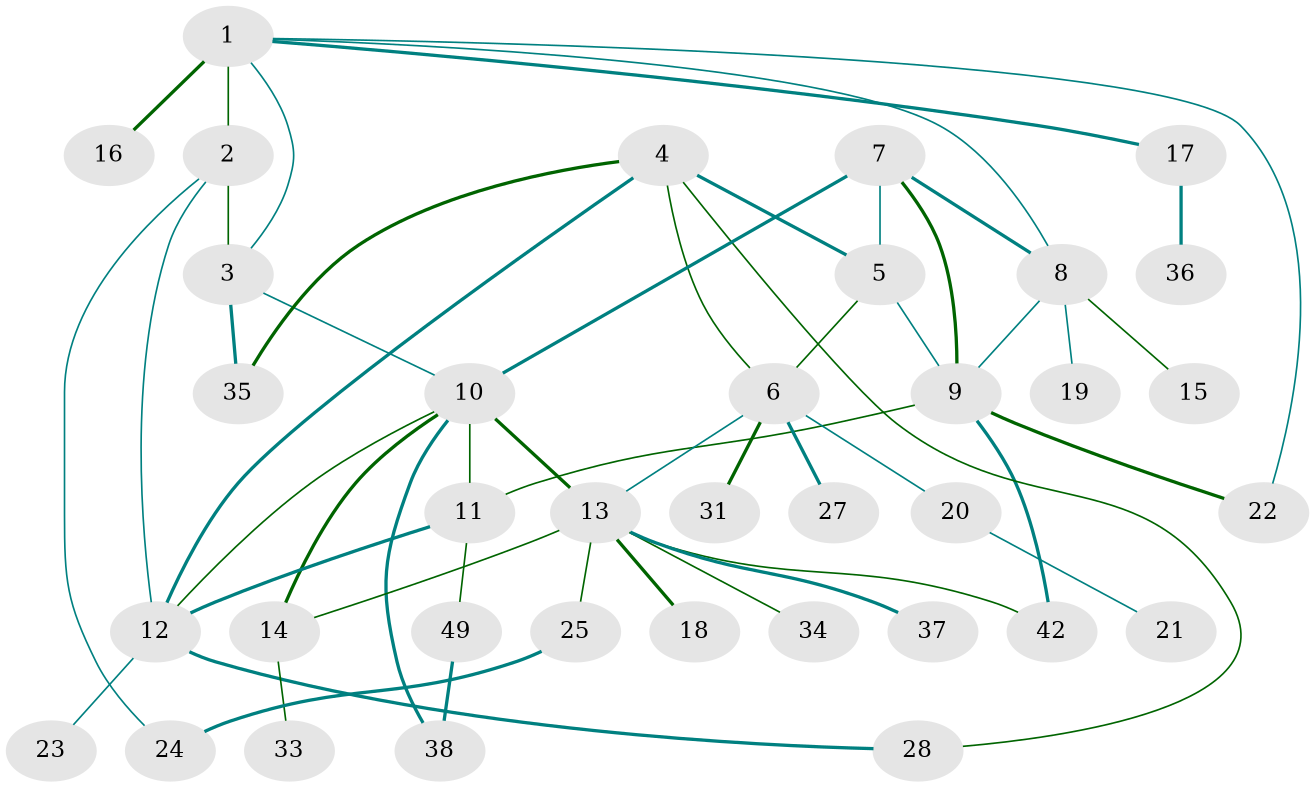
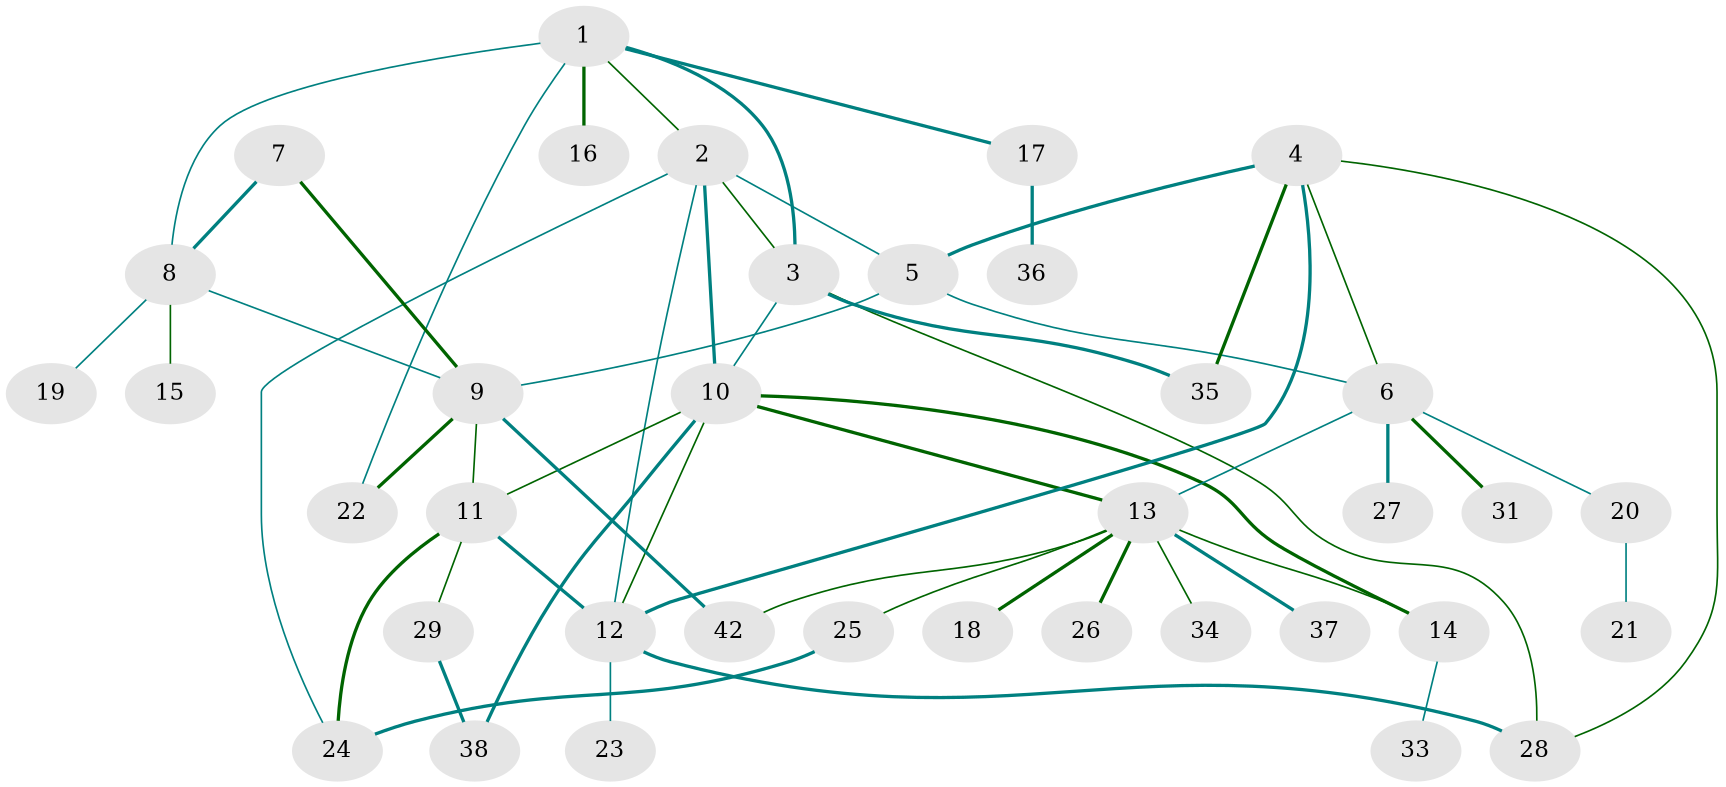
(294, 155) -> (751, 113)
(880, 215) -> (808, 215)
(675, 275) -> (710, 275)
(827, 334) -> (1145, 343)
none -> (1213, 457)
none -> (363, 613)
(457, 632) -> (428, 632)
none -> (1087, 632)
(282, 691) -> (1430, 691)
